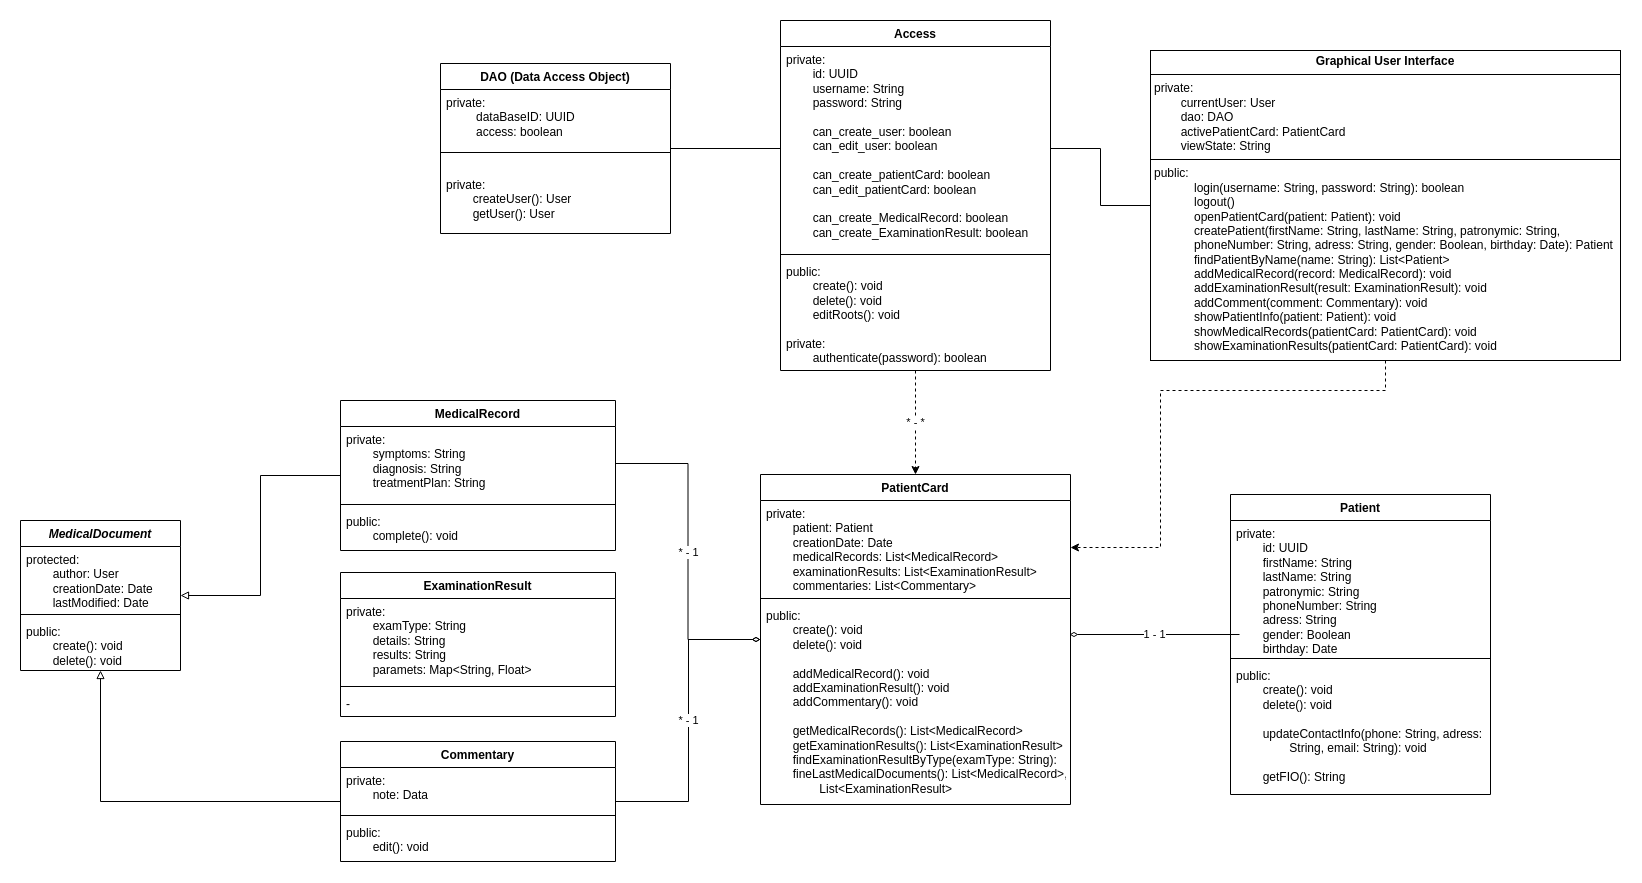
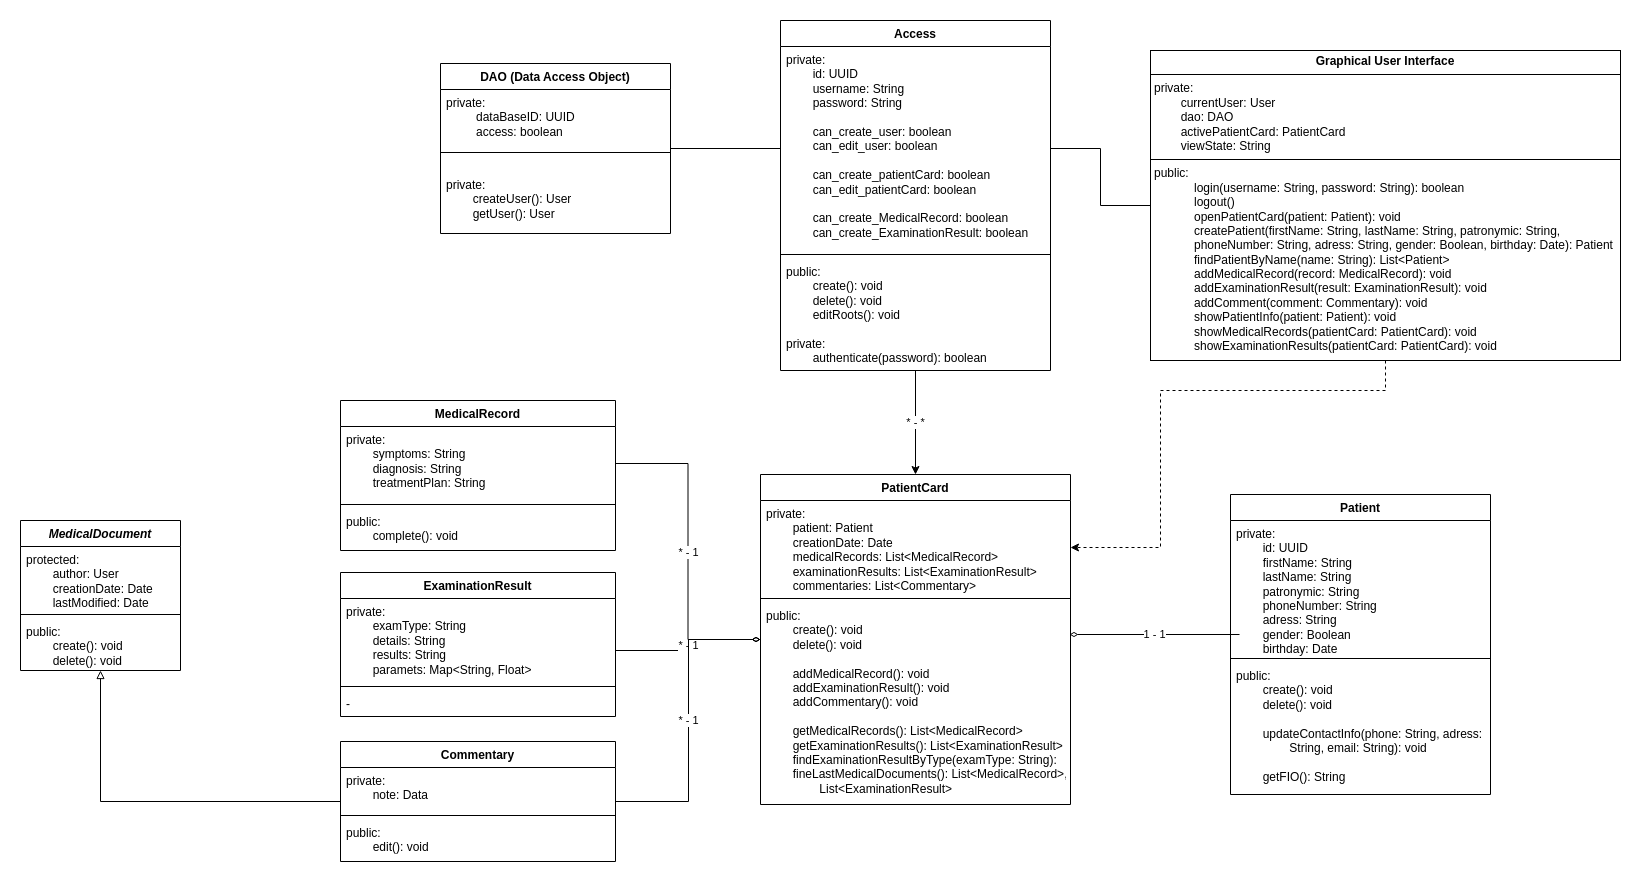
(916, 394) -> (916, 394)
(261, 532) -> none
none -> (648, 651)
